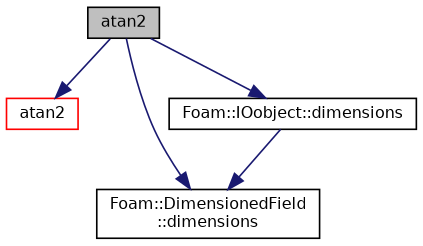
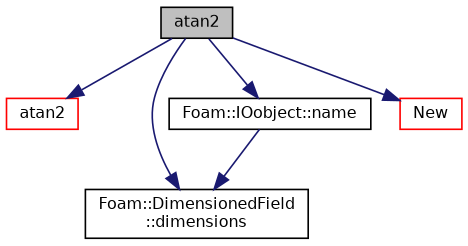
(293, 114) -> (270, 114)
none -> (431, 114)
